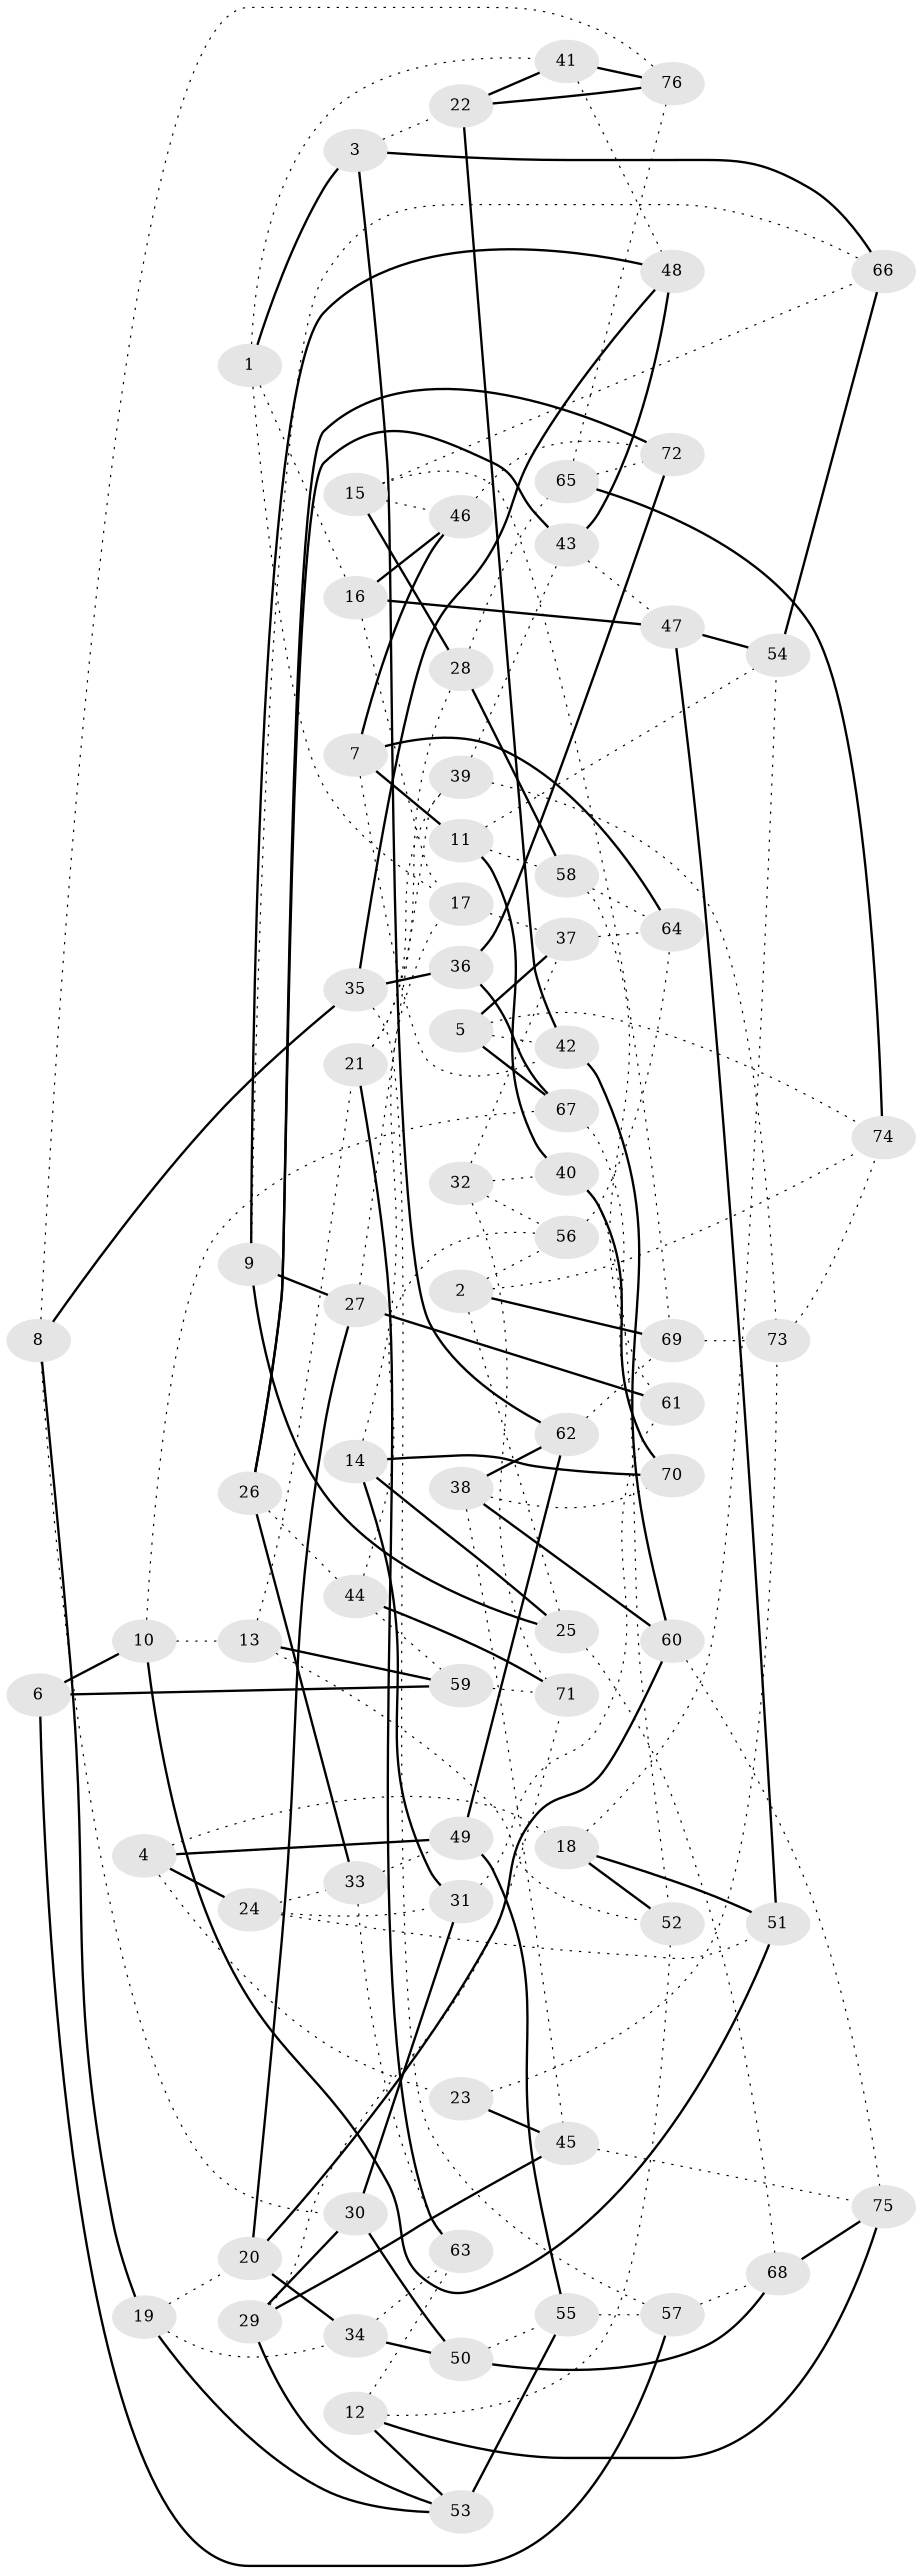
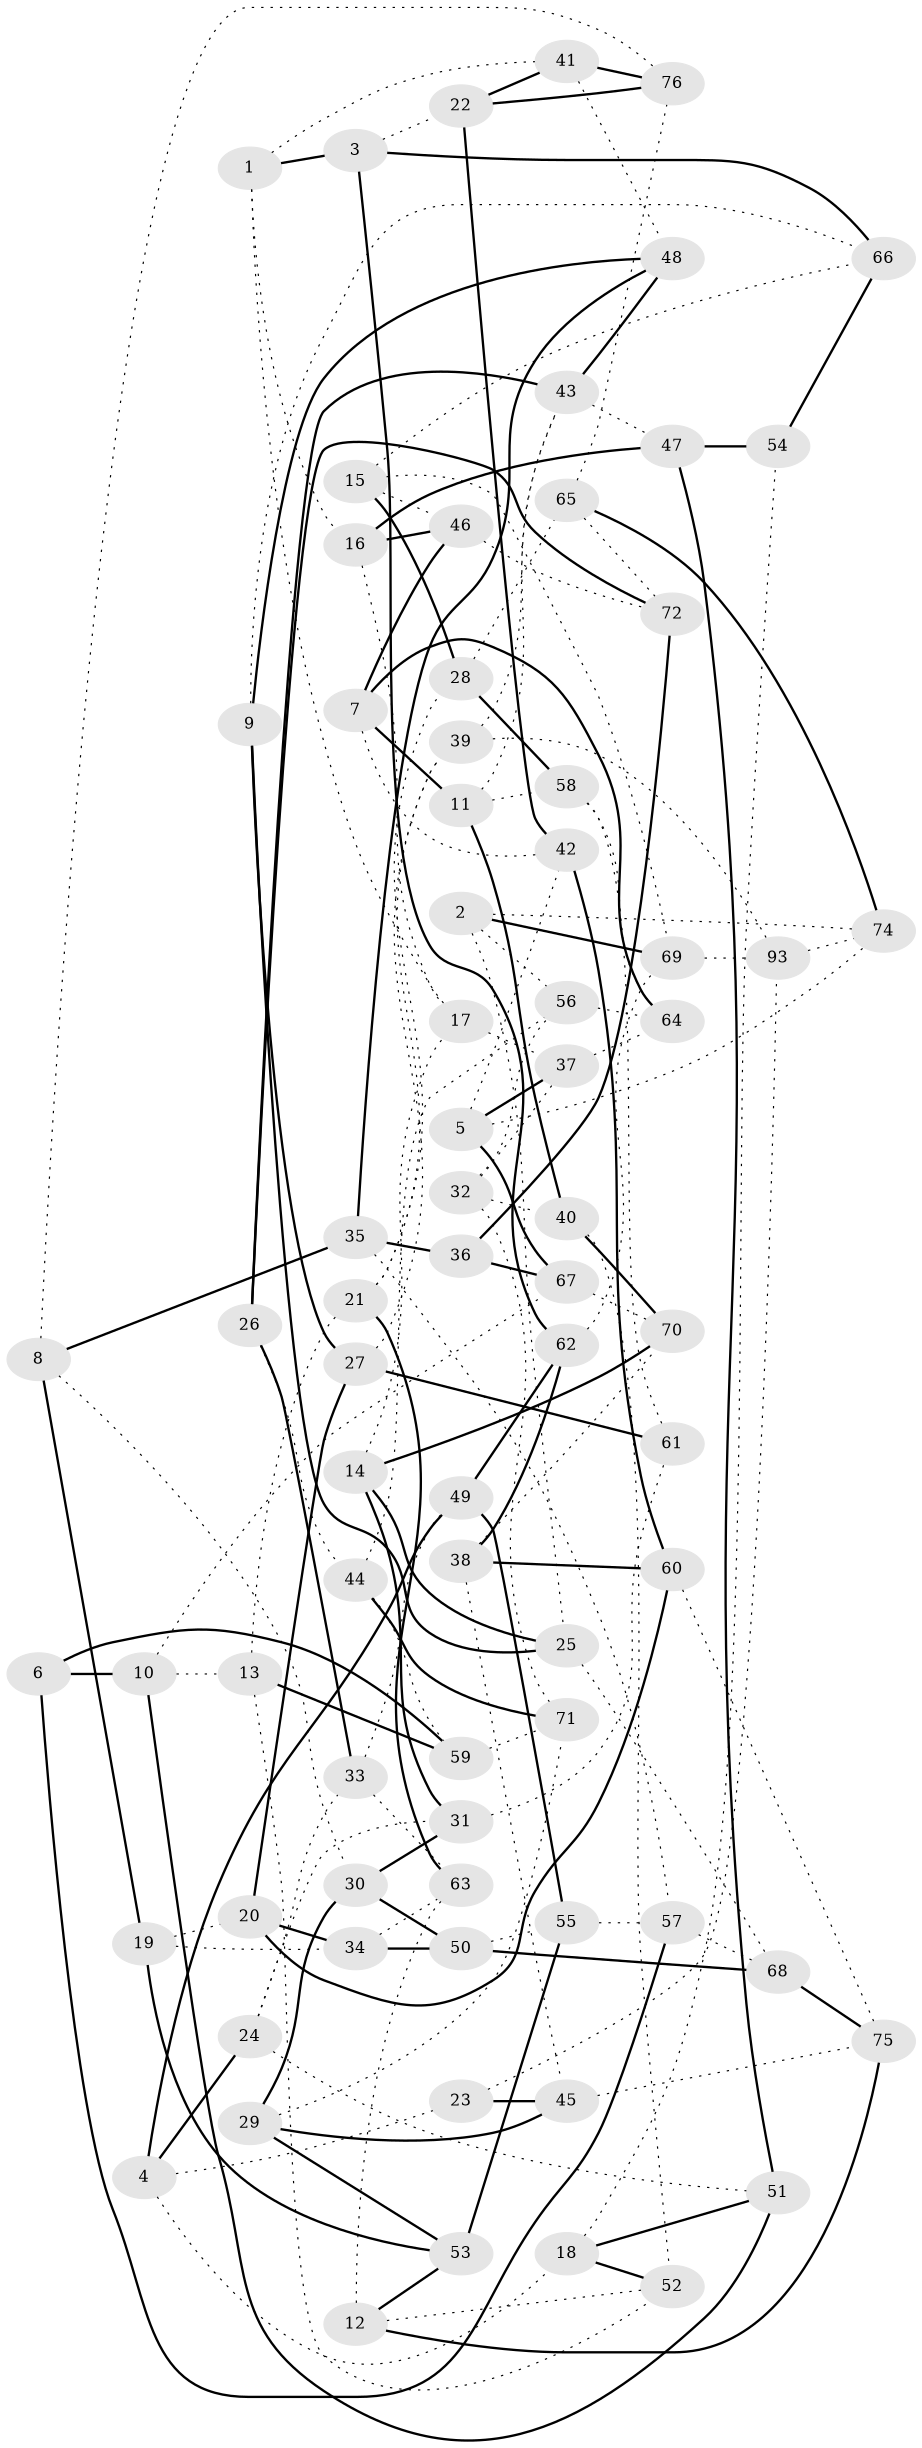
(620, 748) -> (523, 651)
(778, 1341) -> (778, 958)
